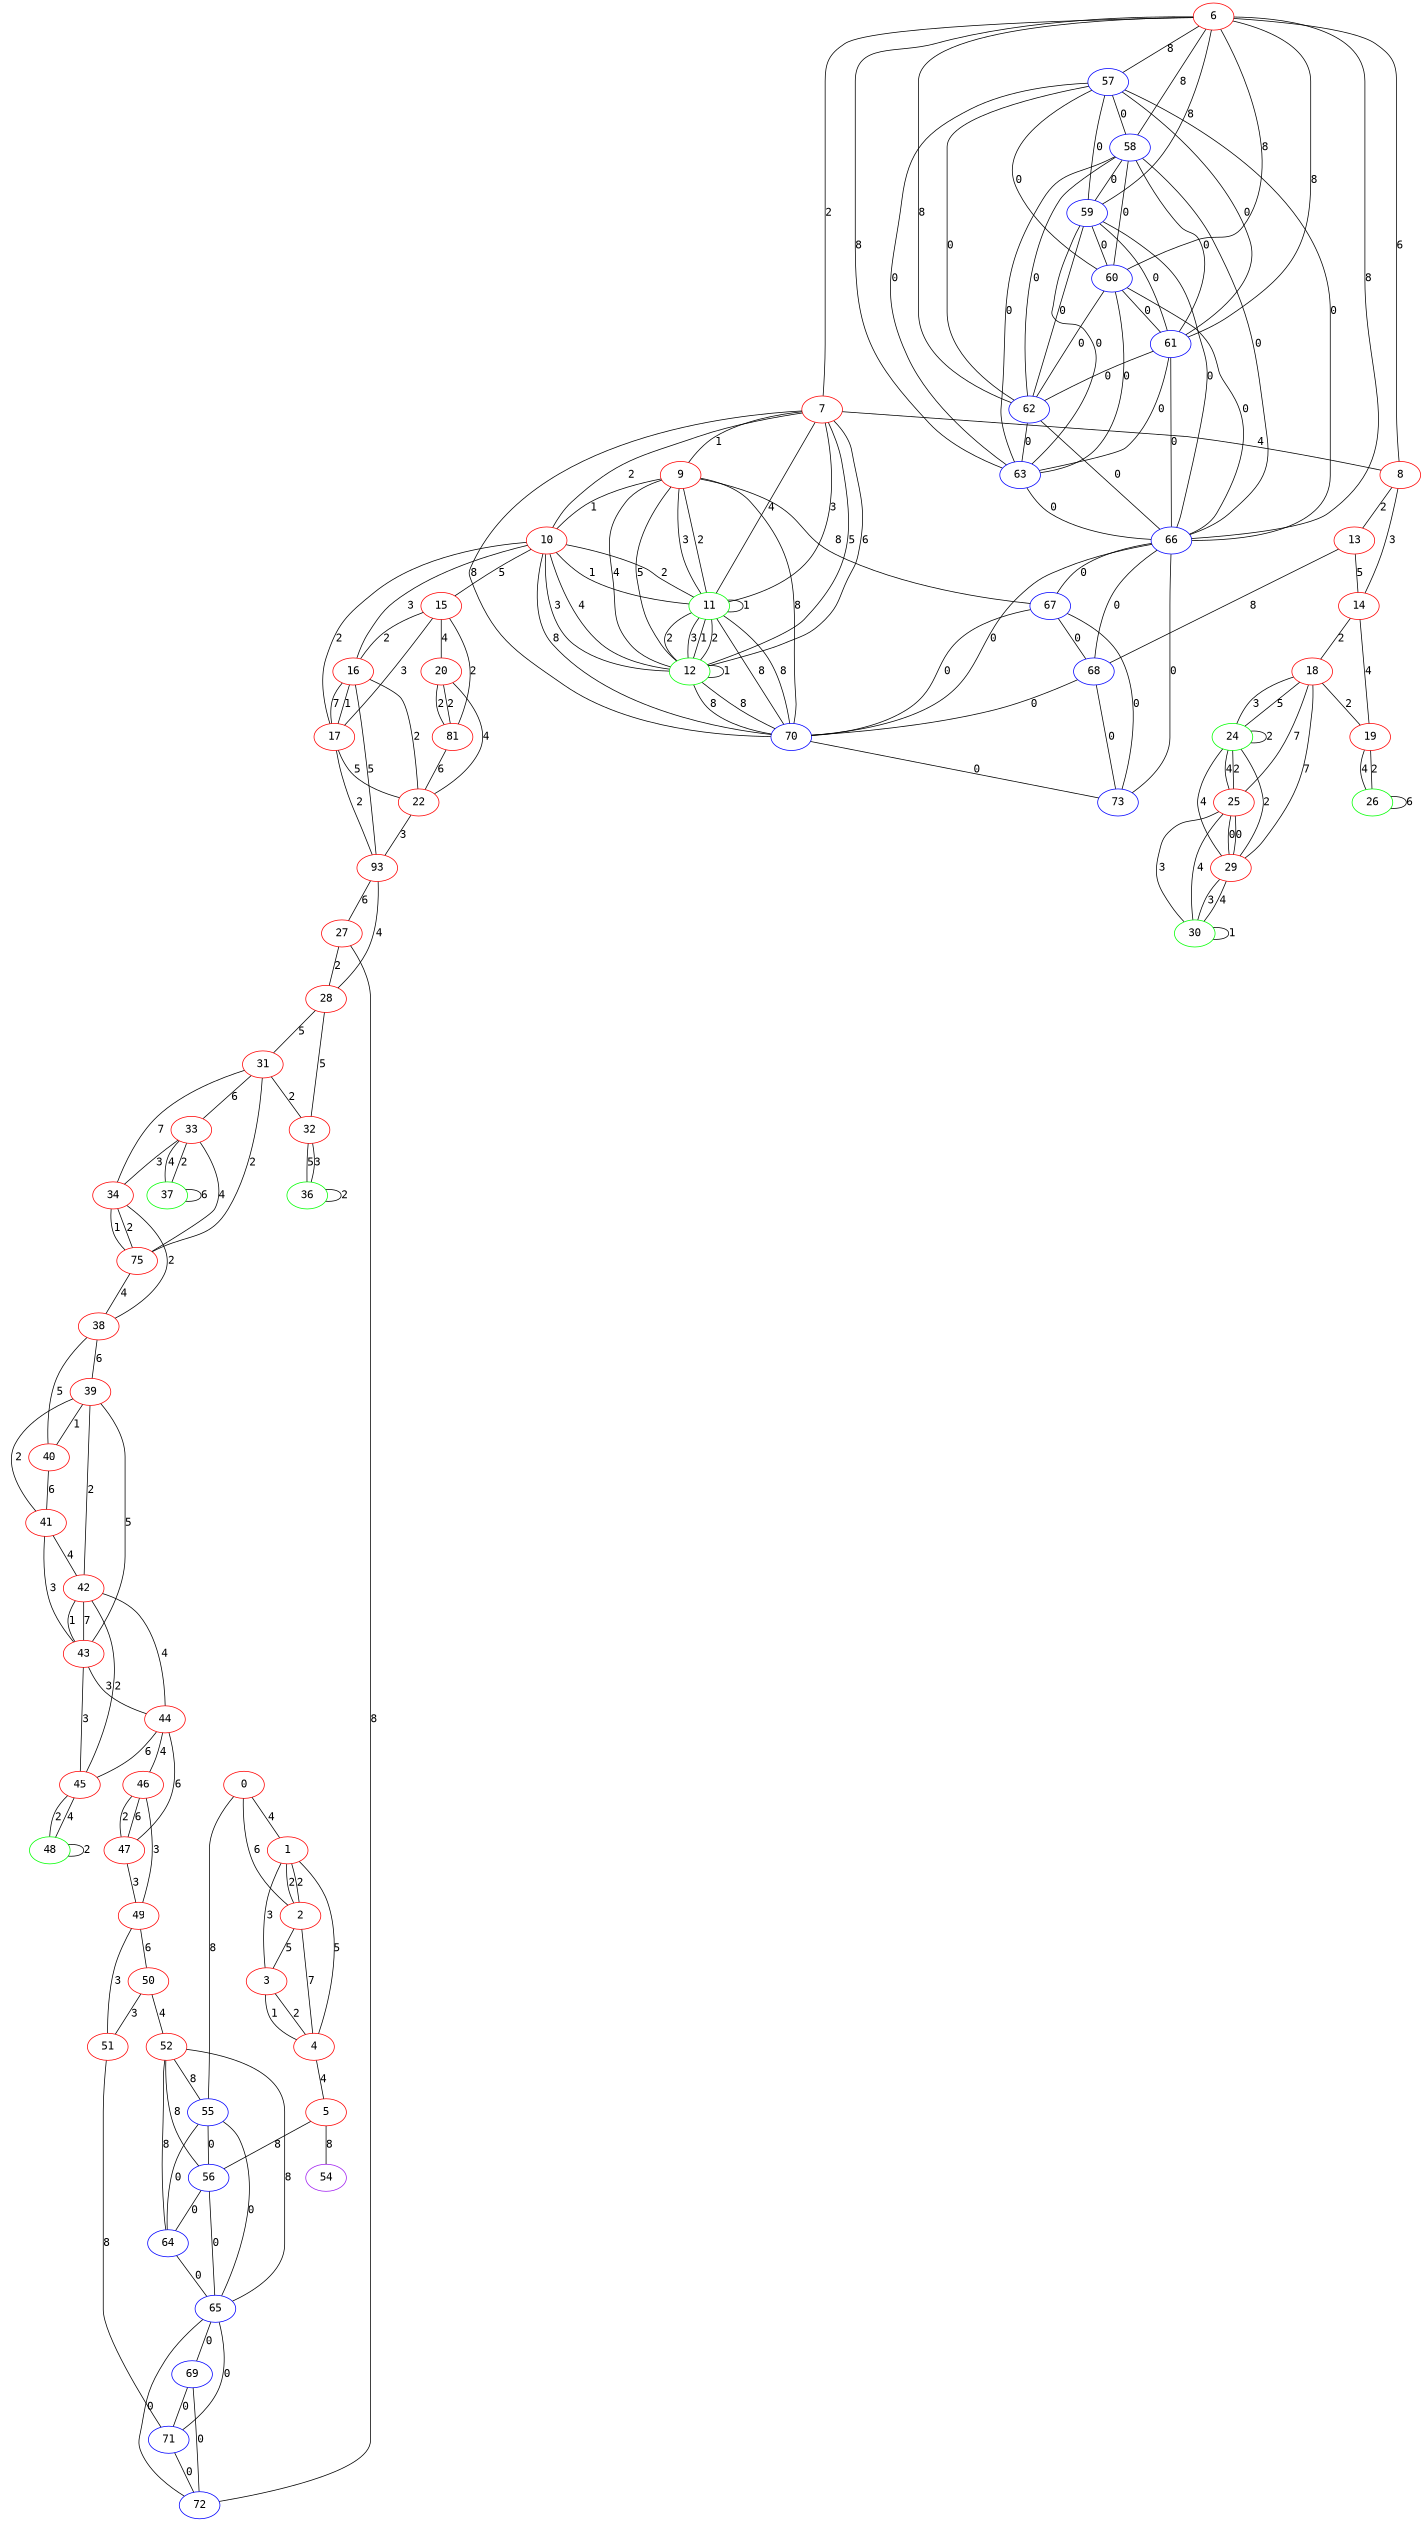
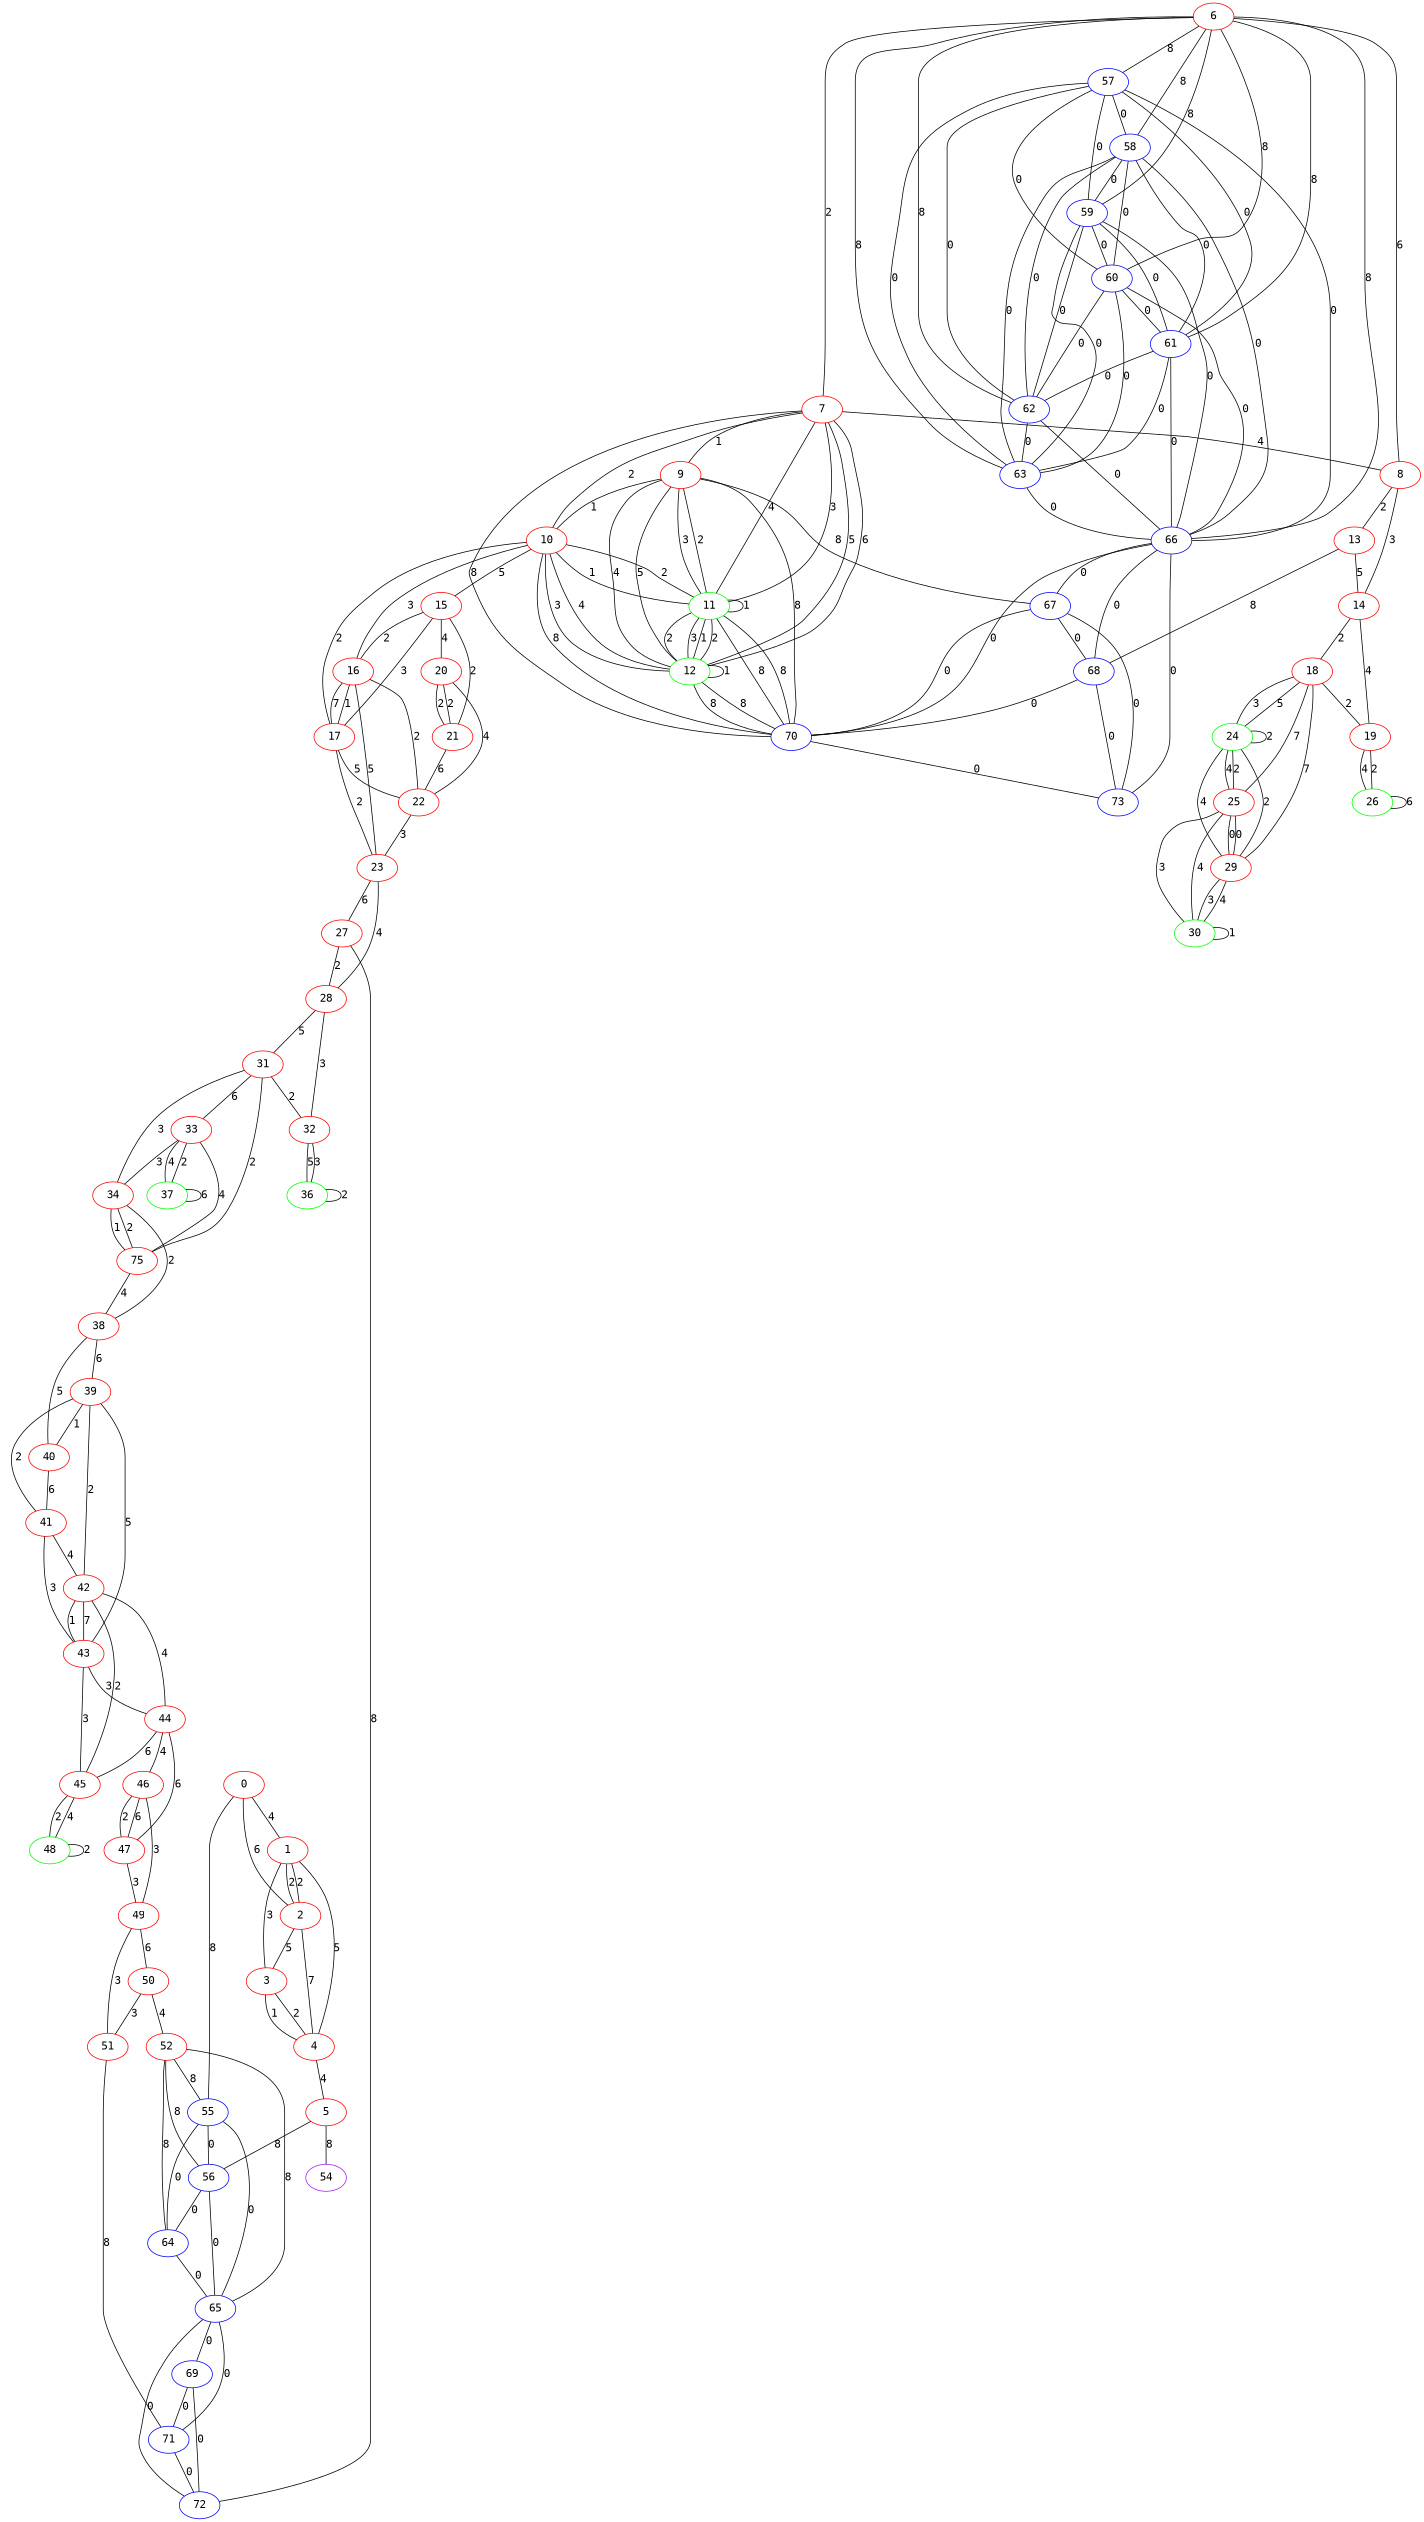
(453, 737) -> (453, 737)
(377, 868) -> (377, 868)
(323, 1064) -> (323, 1064)
(161, 1130) -> (161, 1130)
